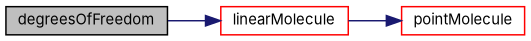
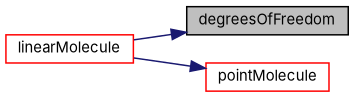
(187, 21) -> (153, 37)
